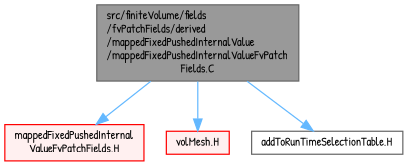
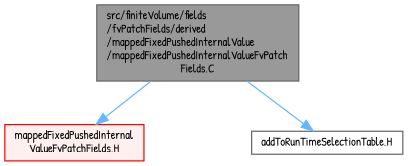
(198, 143) -> none
